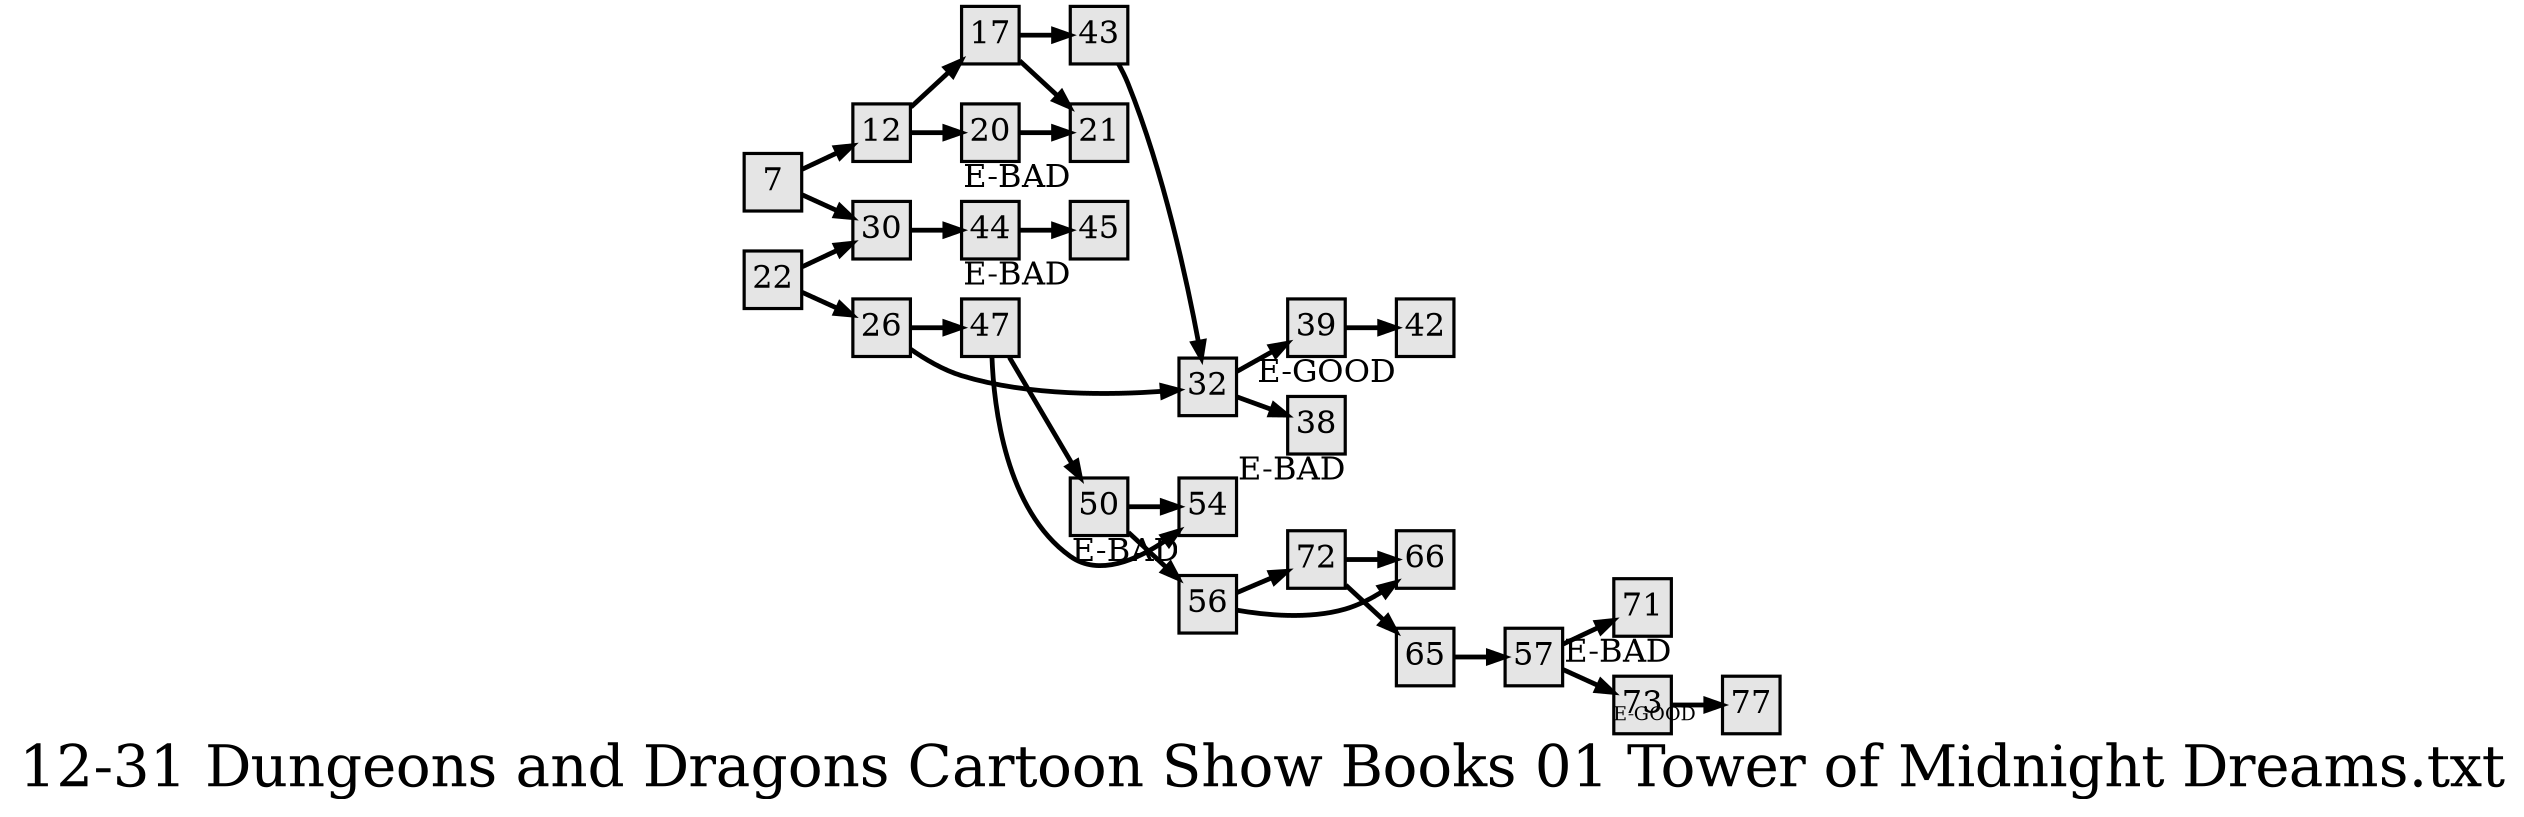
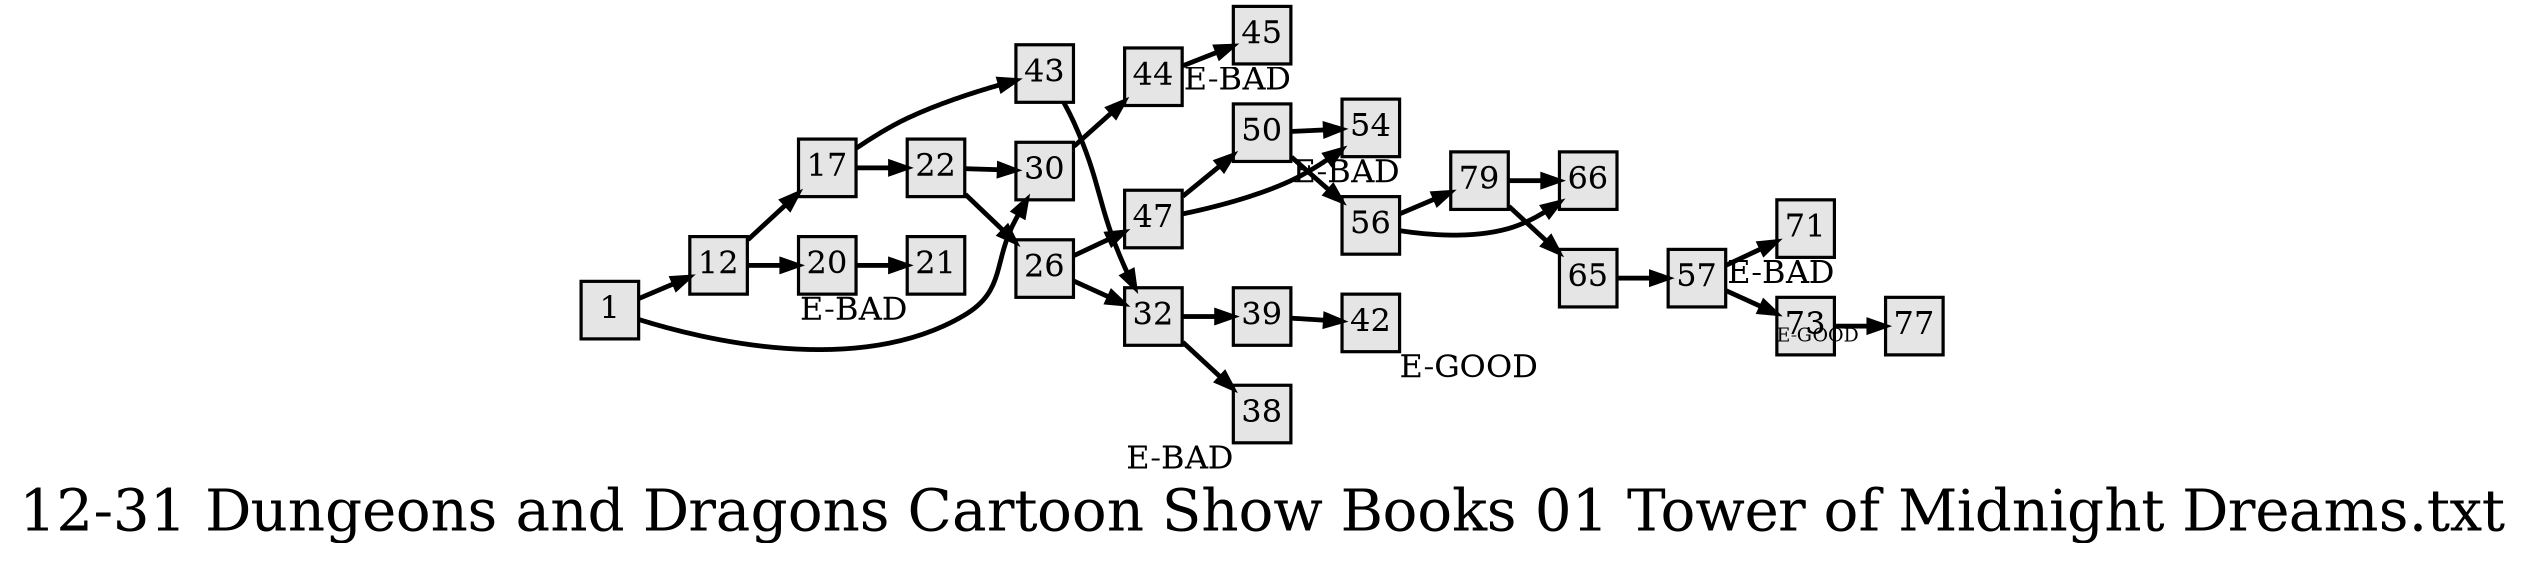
(1039, 78) -> (873, 168)
(773, 182) -> (610, 310)
(1316, 560) -> (1480, 181)
